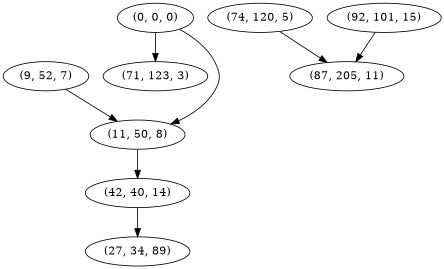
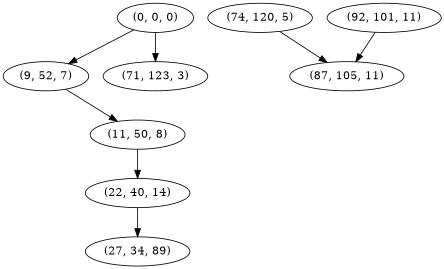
(384, 18) -> (384, 18)
(219, 76) -> (105, 45)
(347, 76) -> (347, 76)
(138, 193) -> (138, 193)
